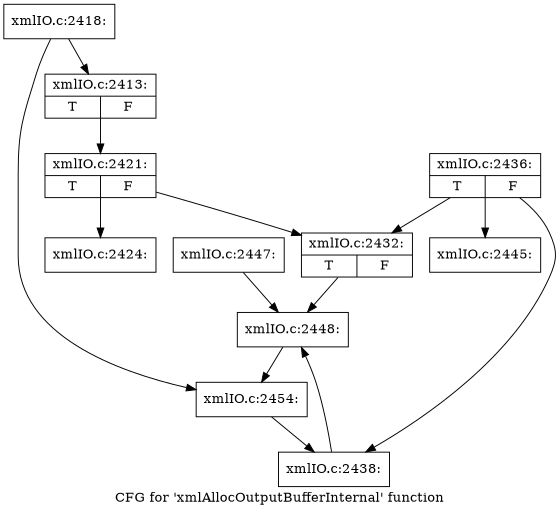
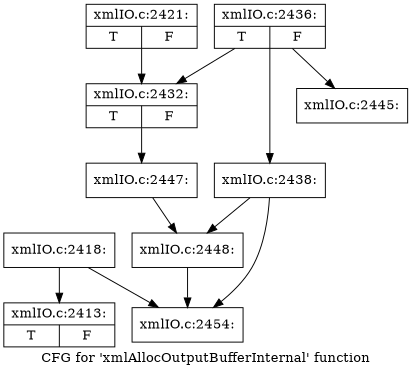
(100, 131) -> none
(100, 255) -> none
(326, 291) -> (142, 141)
(289, 431) -> (258, 256)
